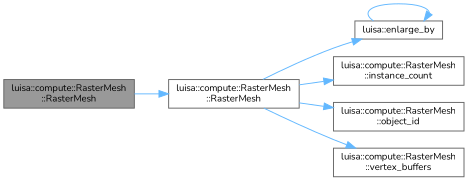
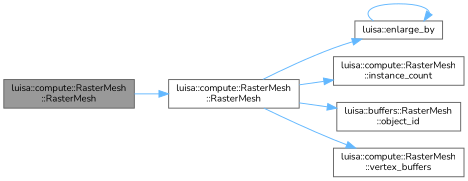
(399, 117) -> (399, 117)
